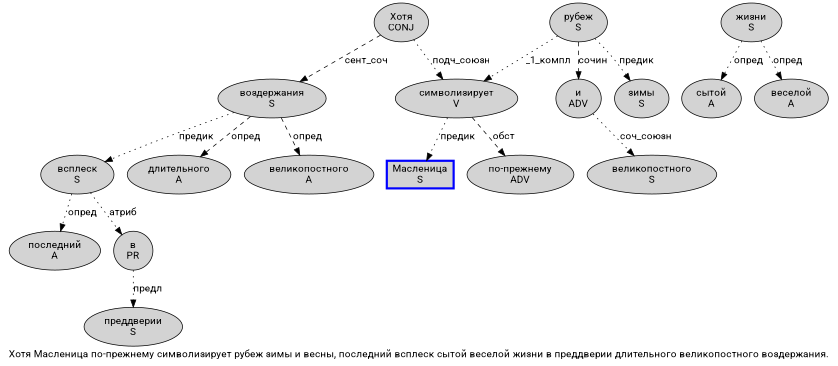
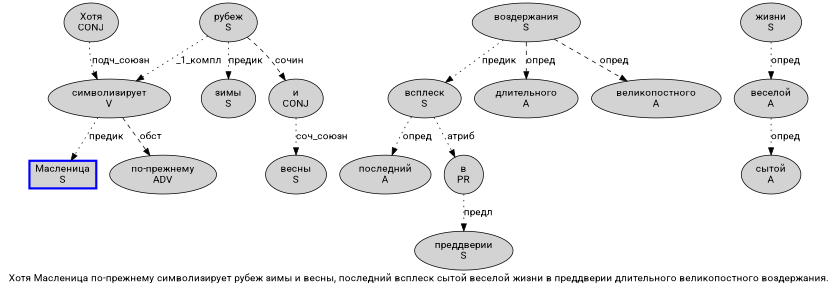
(344, 57) -> none
(733, 57) -> (771, 133)
(579, 99) -> (296, 99)
(652, 175) -> (296, 175)
